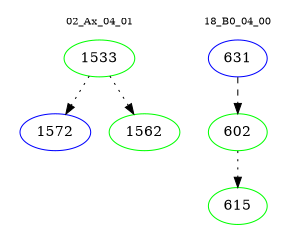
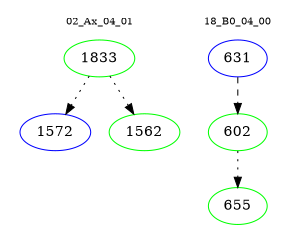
(99, 58) -> (99, 58)
(238, 206) -> (238, 206)
